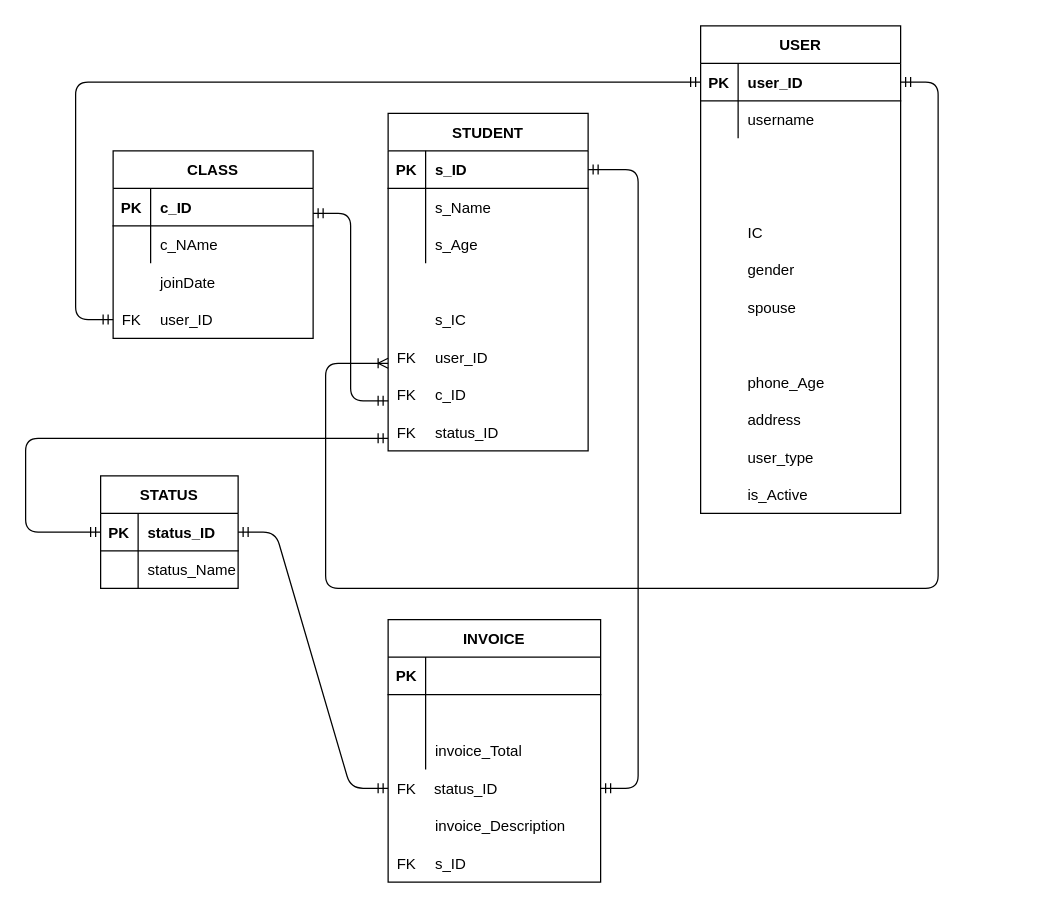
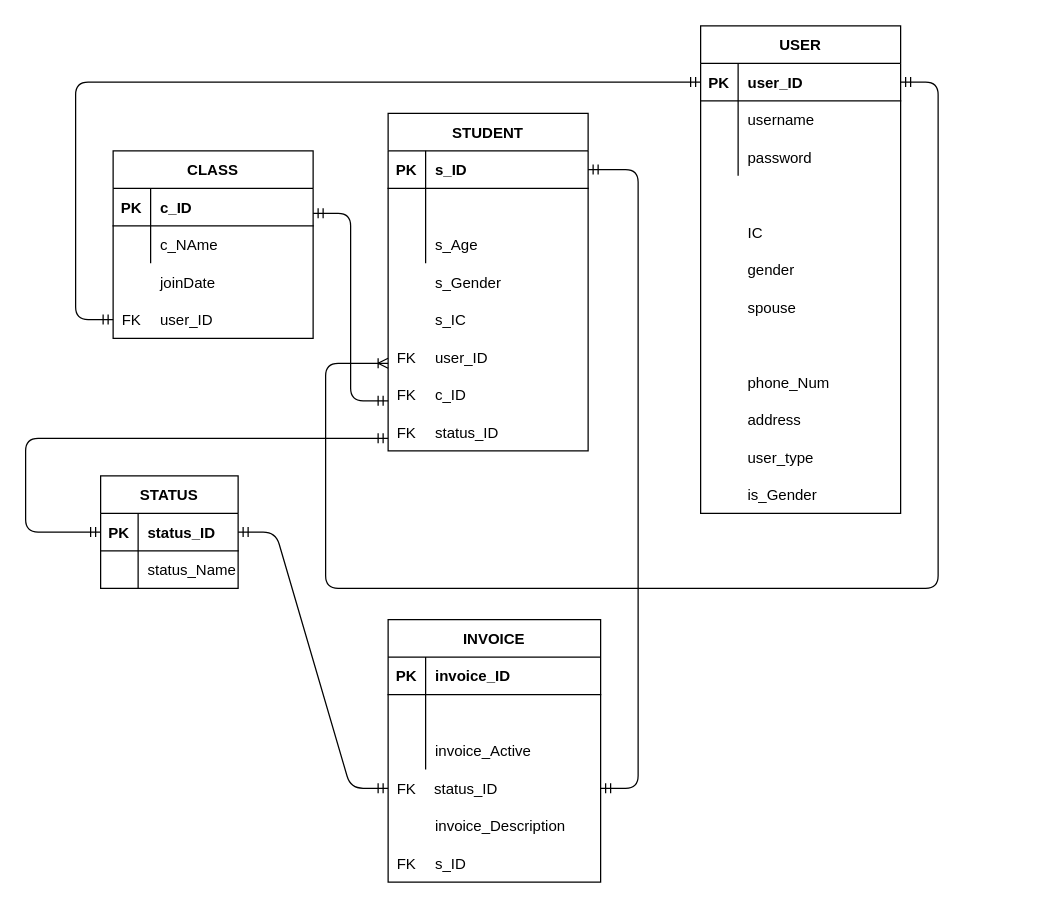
none -> (819, 157)
(507, 207) -> none
none -> (507, 282)
(785, 383) -> (785, 383)
(781, 495) -> (783, 495)
none -> (513, 676)
(484, 751) -> (488, 751)
